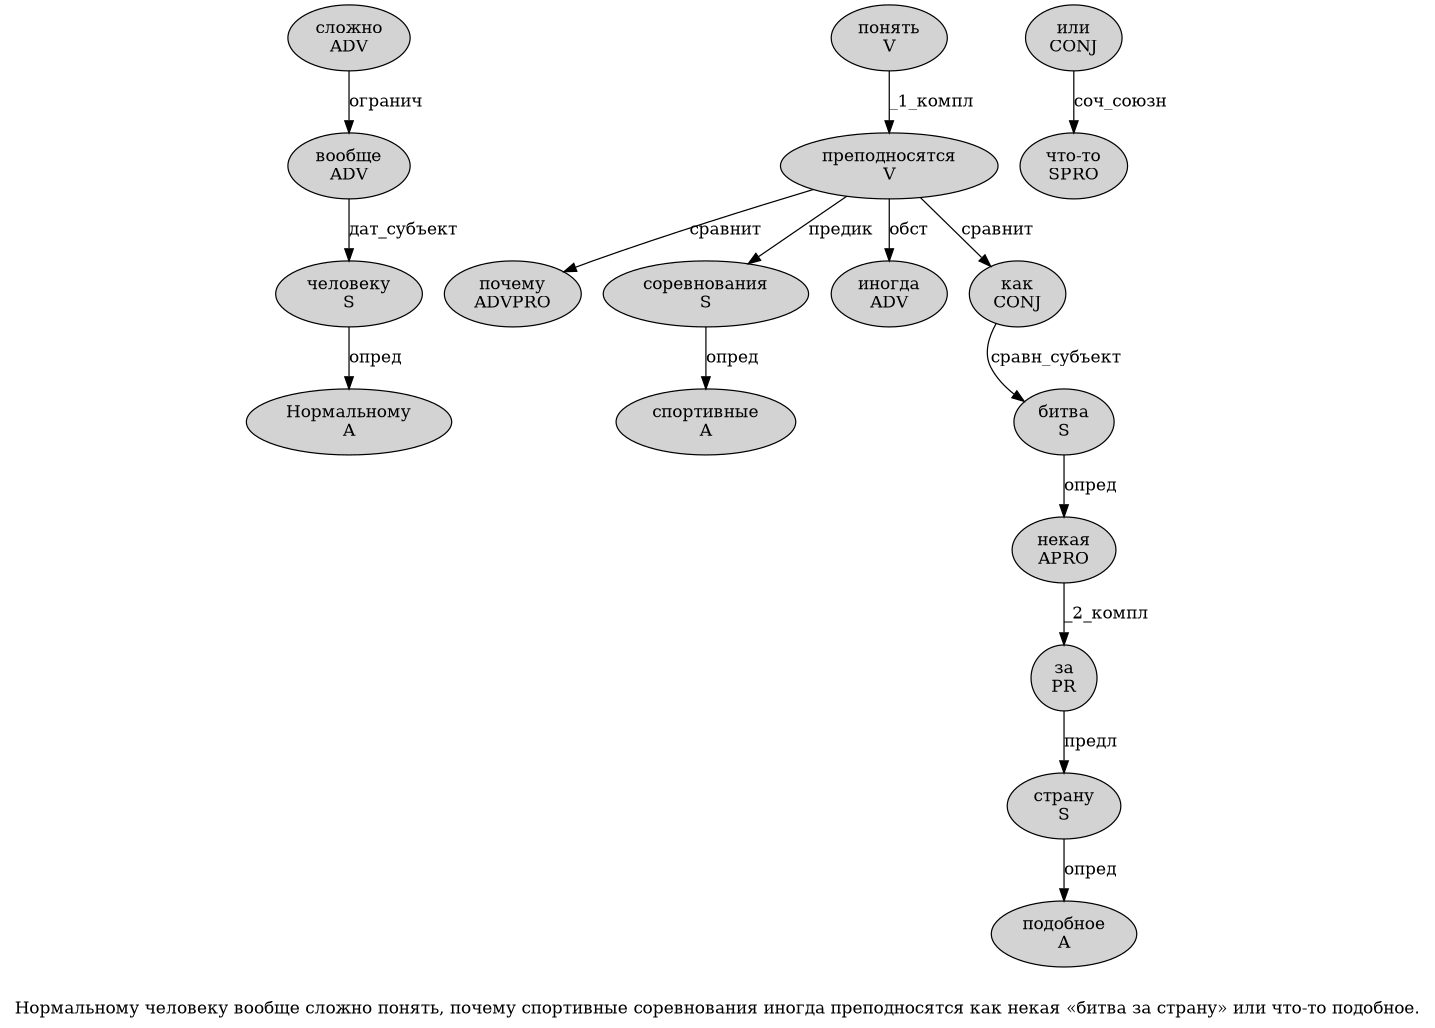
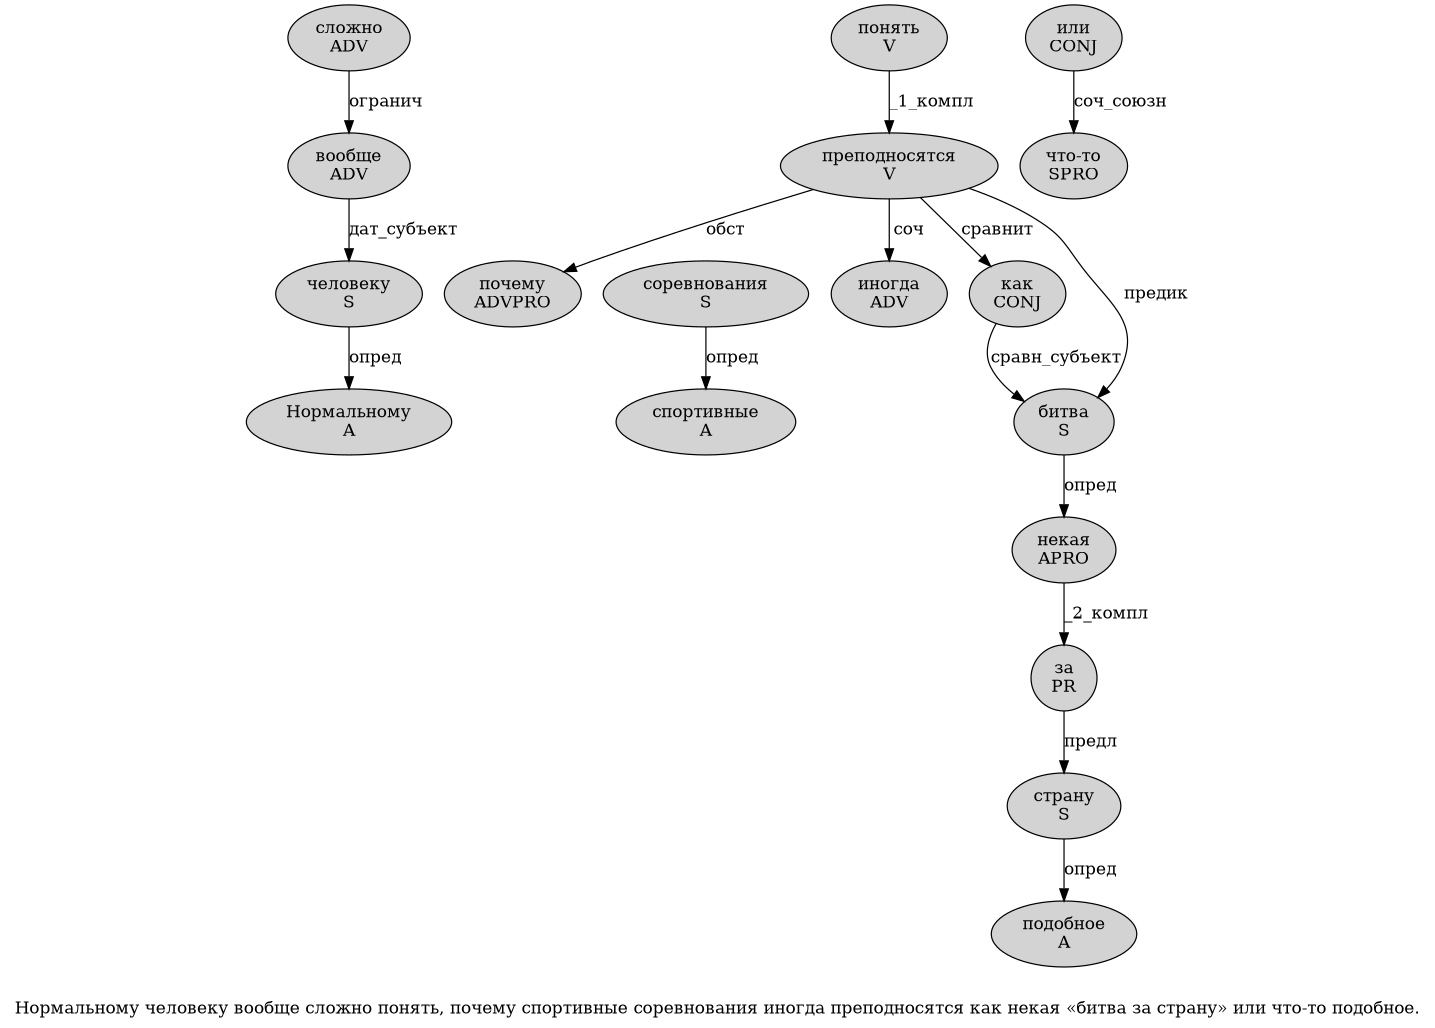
(803, 226) -> (1082, 267)
(725, 230) -> (725, 230)
(909, 230) -> (909, 230)
